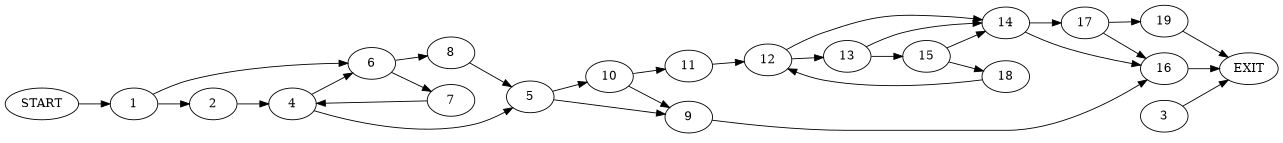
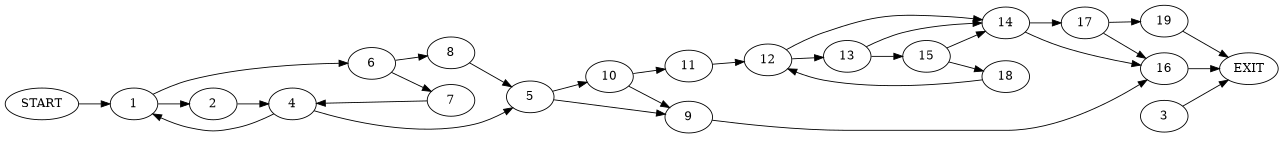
(328, 86) -> (218, 131)
